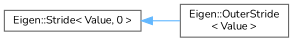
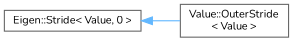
(234, 21) -> (234, 21)
